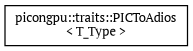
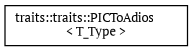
(96, 26) -> (96, 26)
